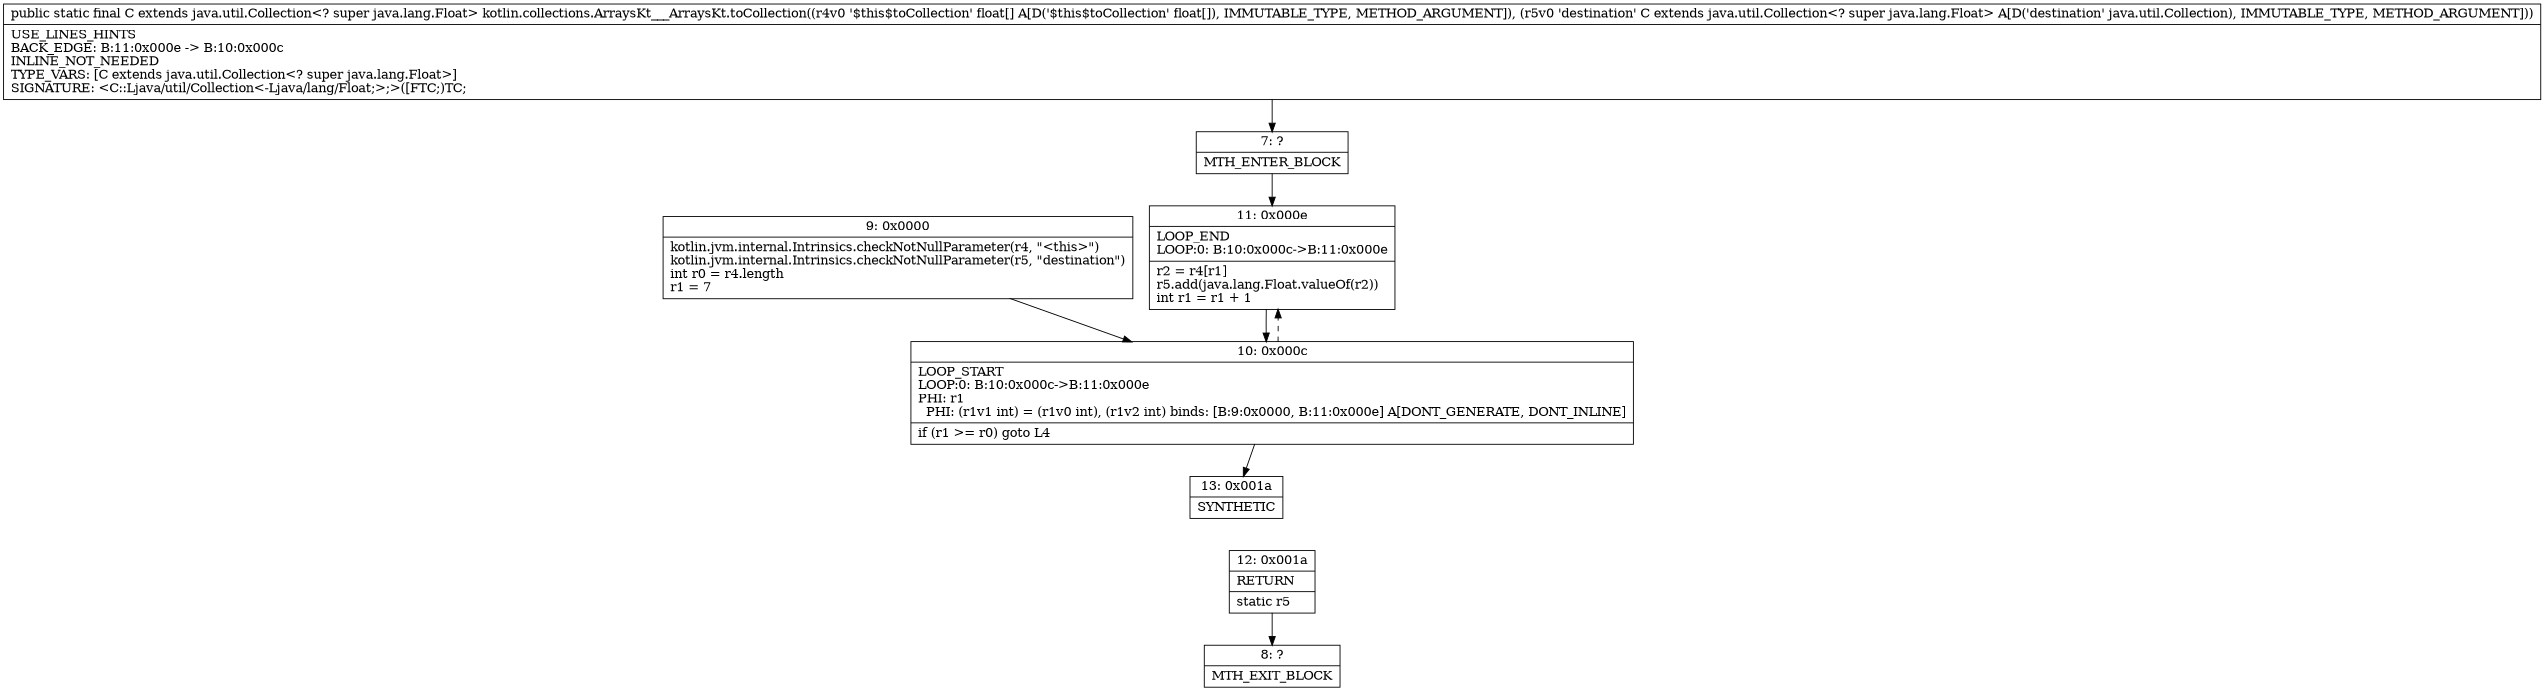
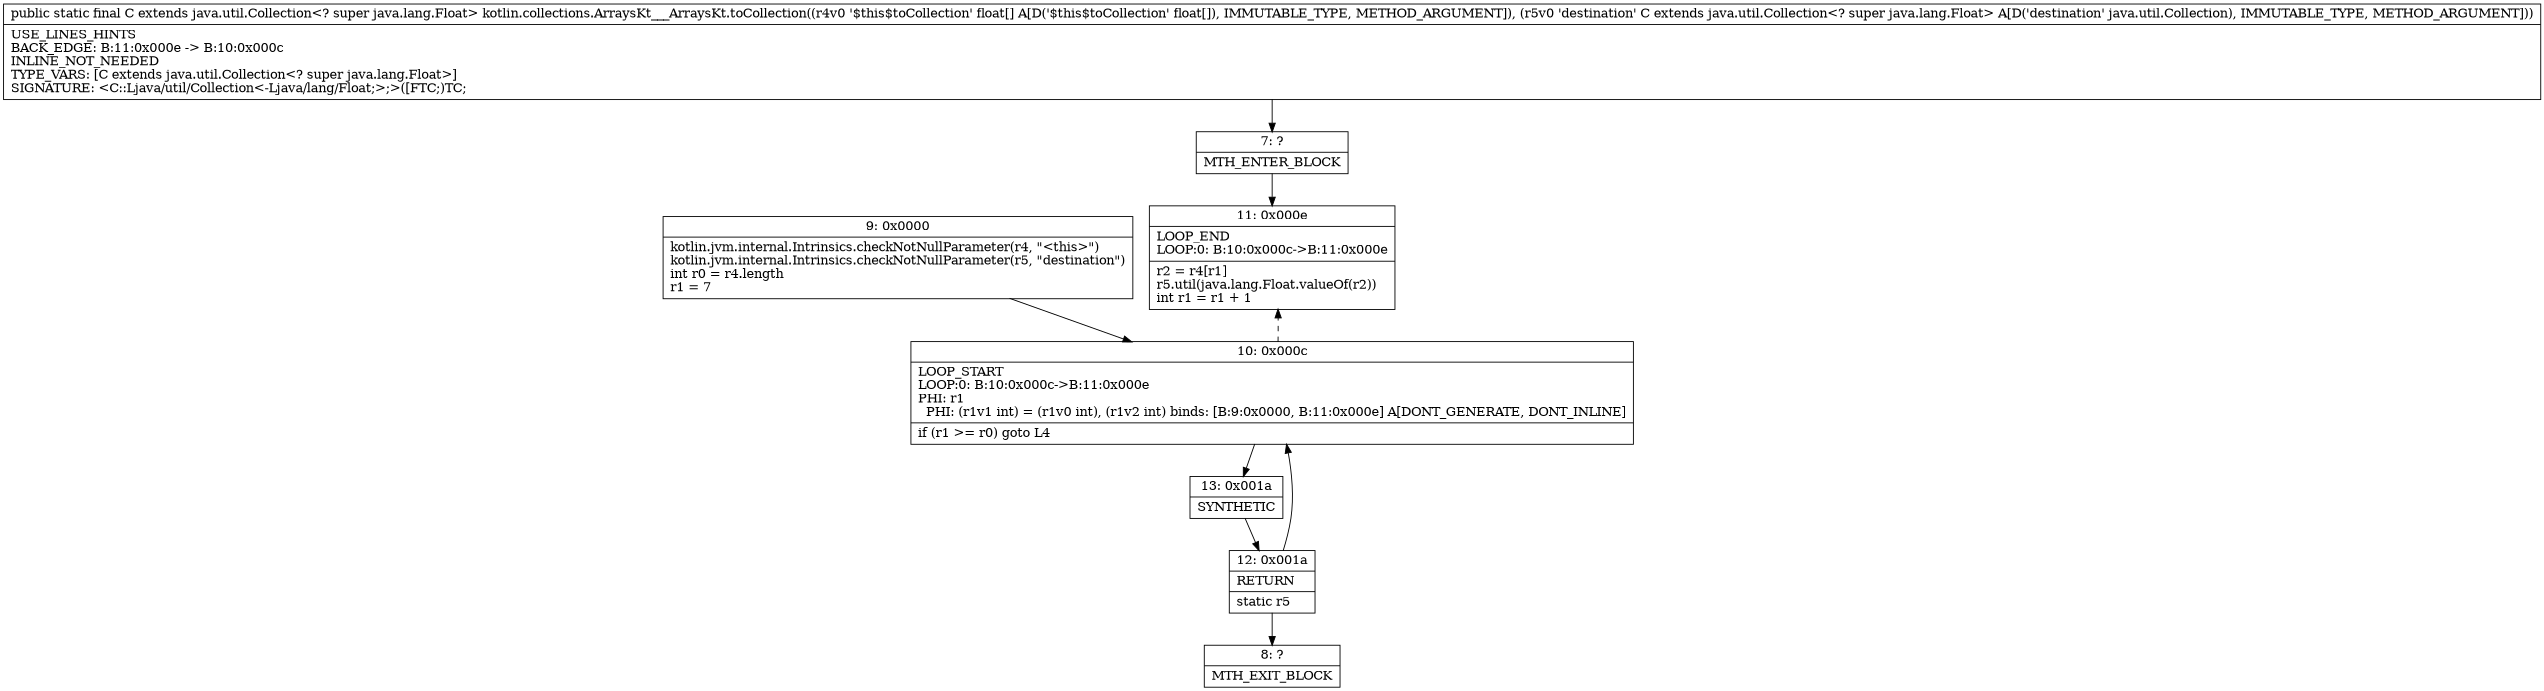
(1268, 285) -> (1267, 285)
(1266, 321) -> (1292, 502)
none -> (1250, 530)
